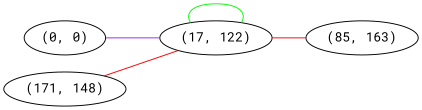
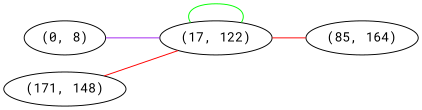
(65, 38) -> (65, 38)
(362, 38) -> (362, 38)
